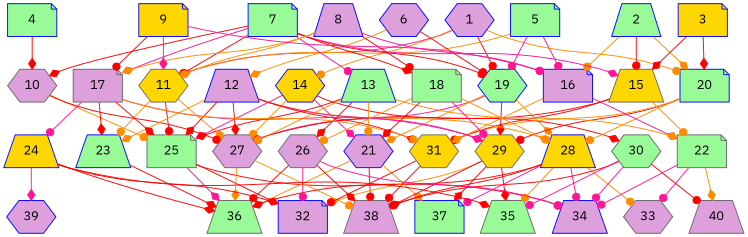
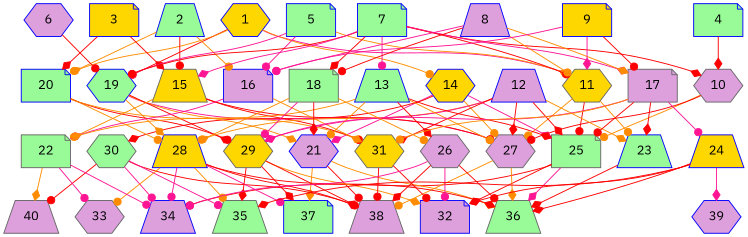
(470, 20) -> (245, 20)
(298, 59) -> none
(126, 111) -> (623, 111)
